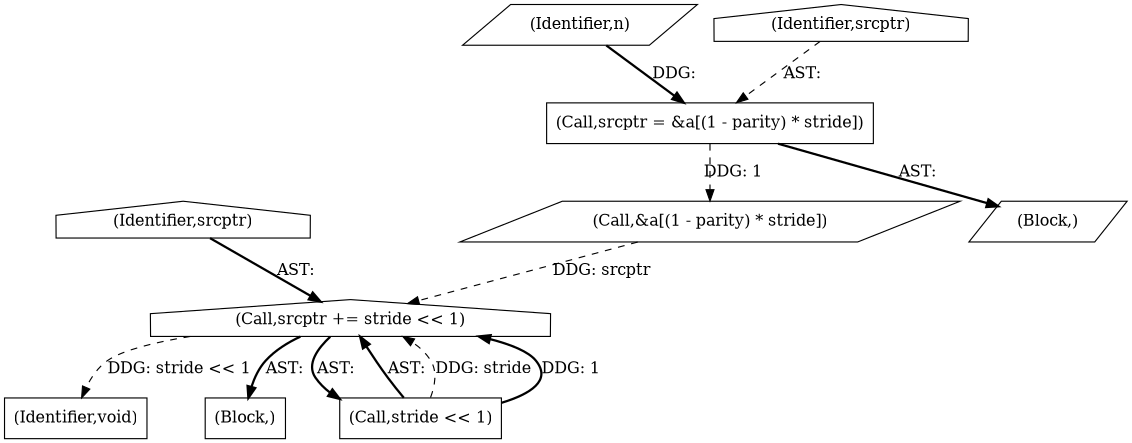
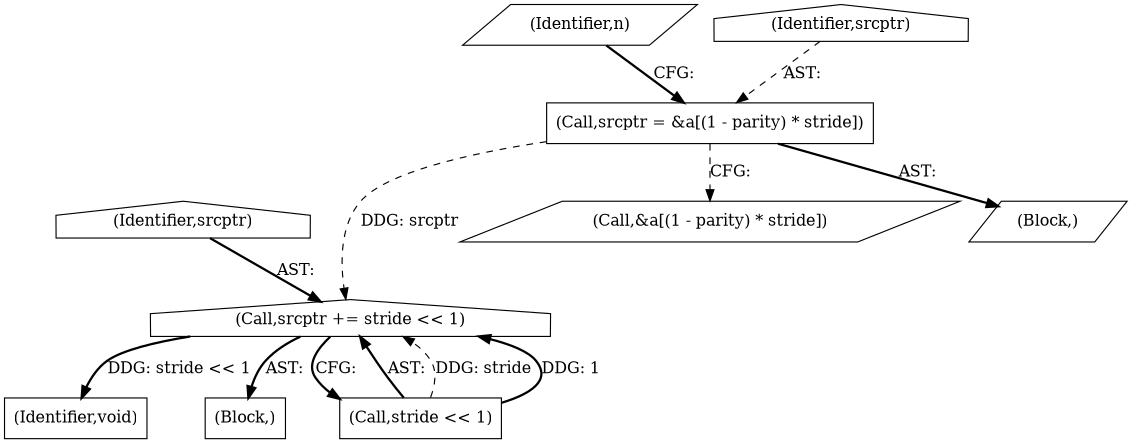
(677, 74) -> (677, 74)
(733, 172) -> (733, 172)
(528, 271) -> (406, 174)
(131, 350) -> (131, 350)
(339, 369) -> (339, 369)
